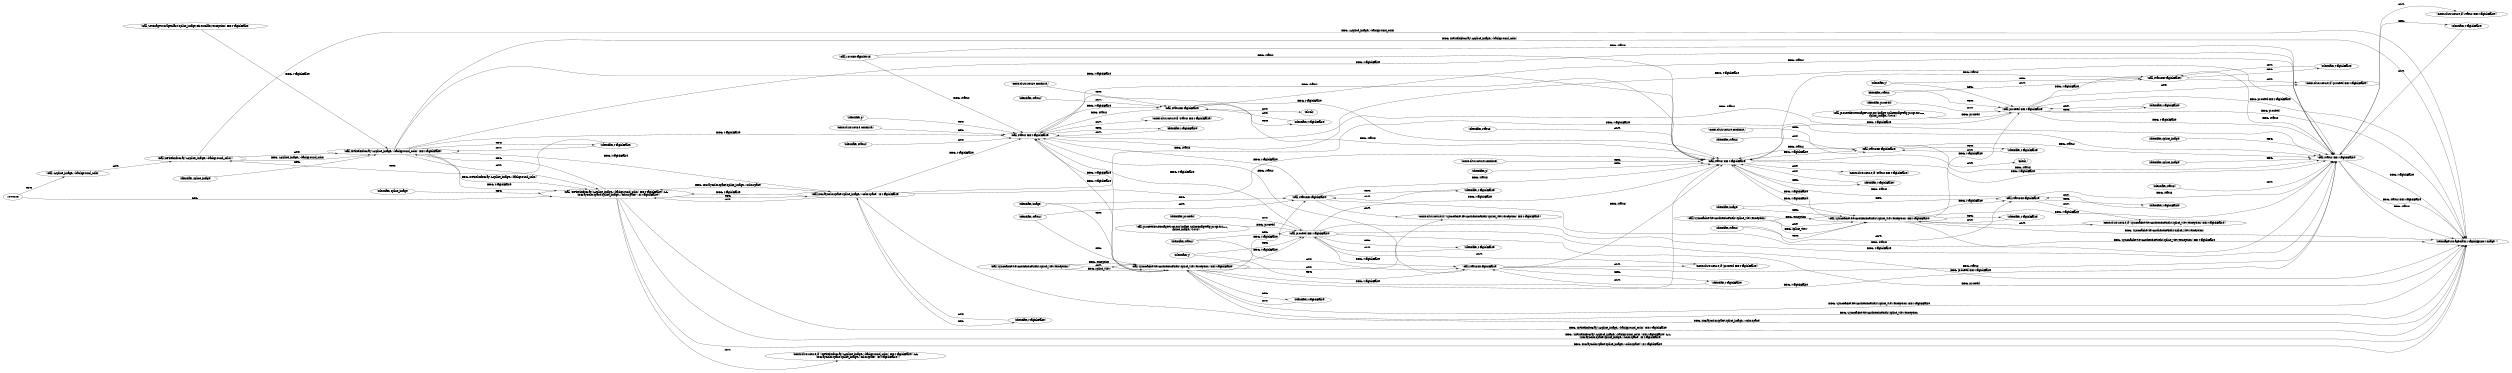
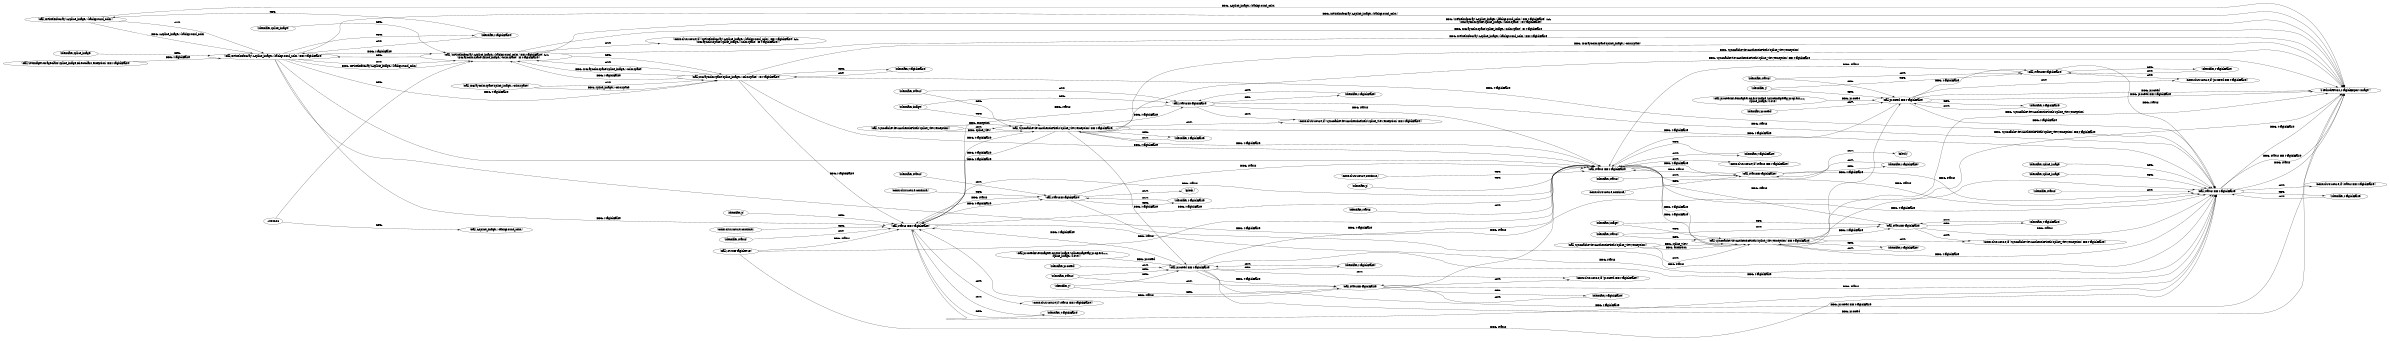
none -> (496, 86)
(132, 166) -> none
(2467, 242) -> (2346, 91)
